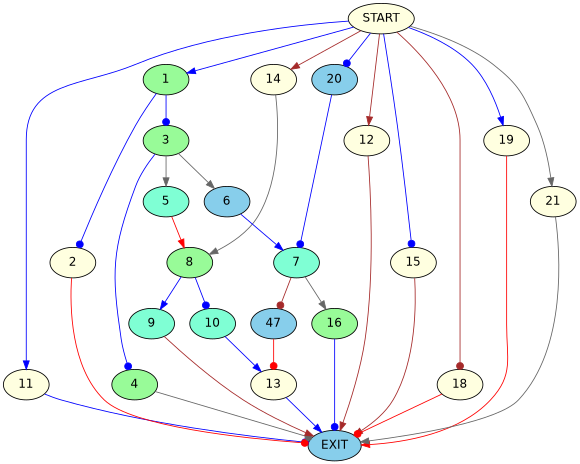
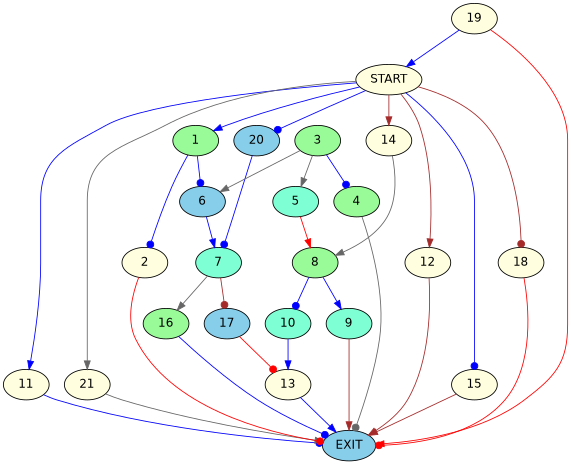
(467, 60) -> (436, 46)
(166, 107) -> (199, 168)
(274, 324) -> (227, 324)
